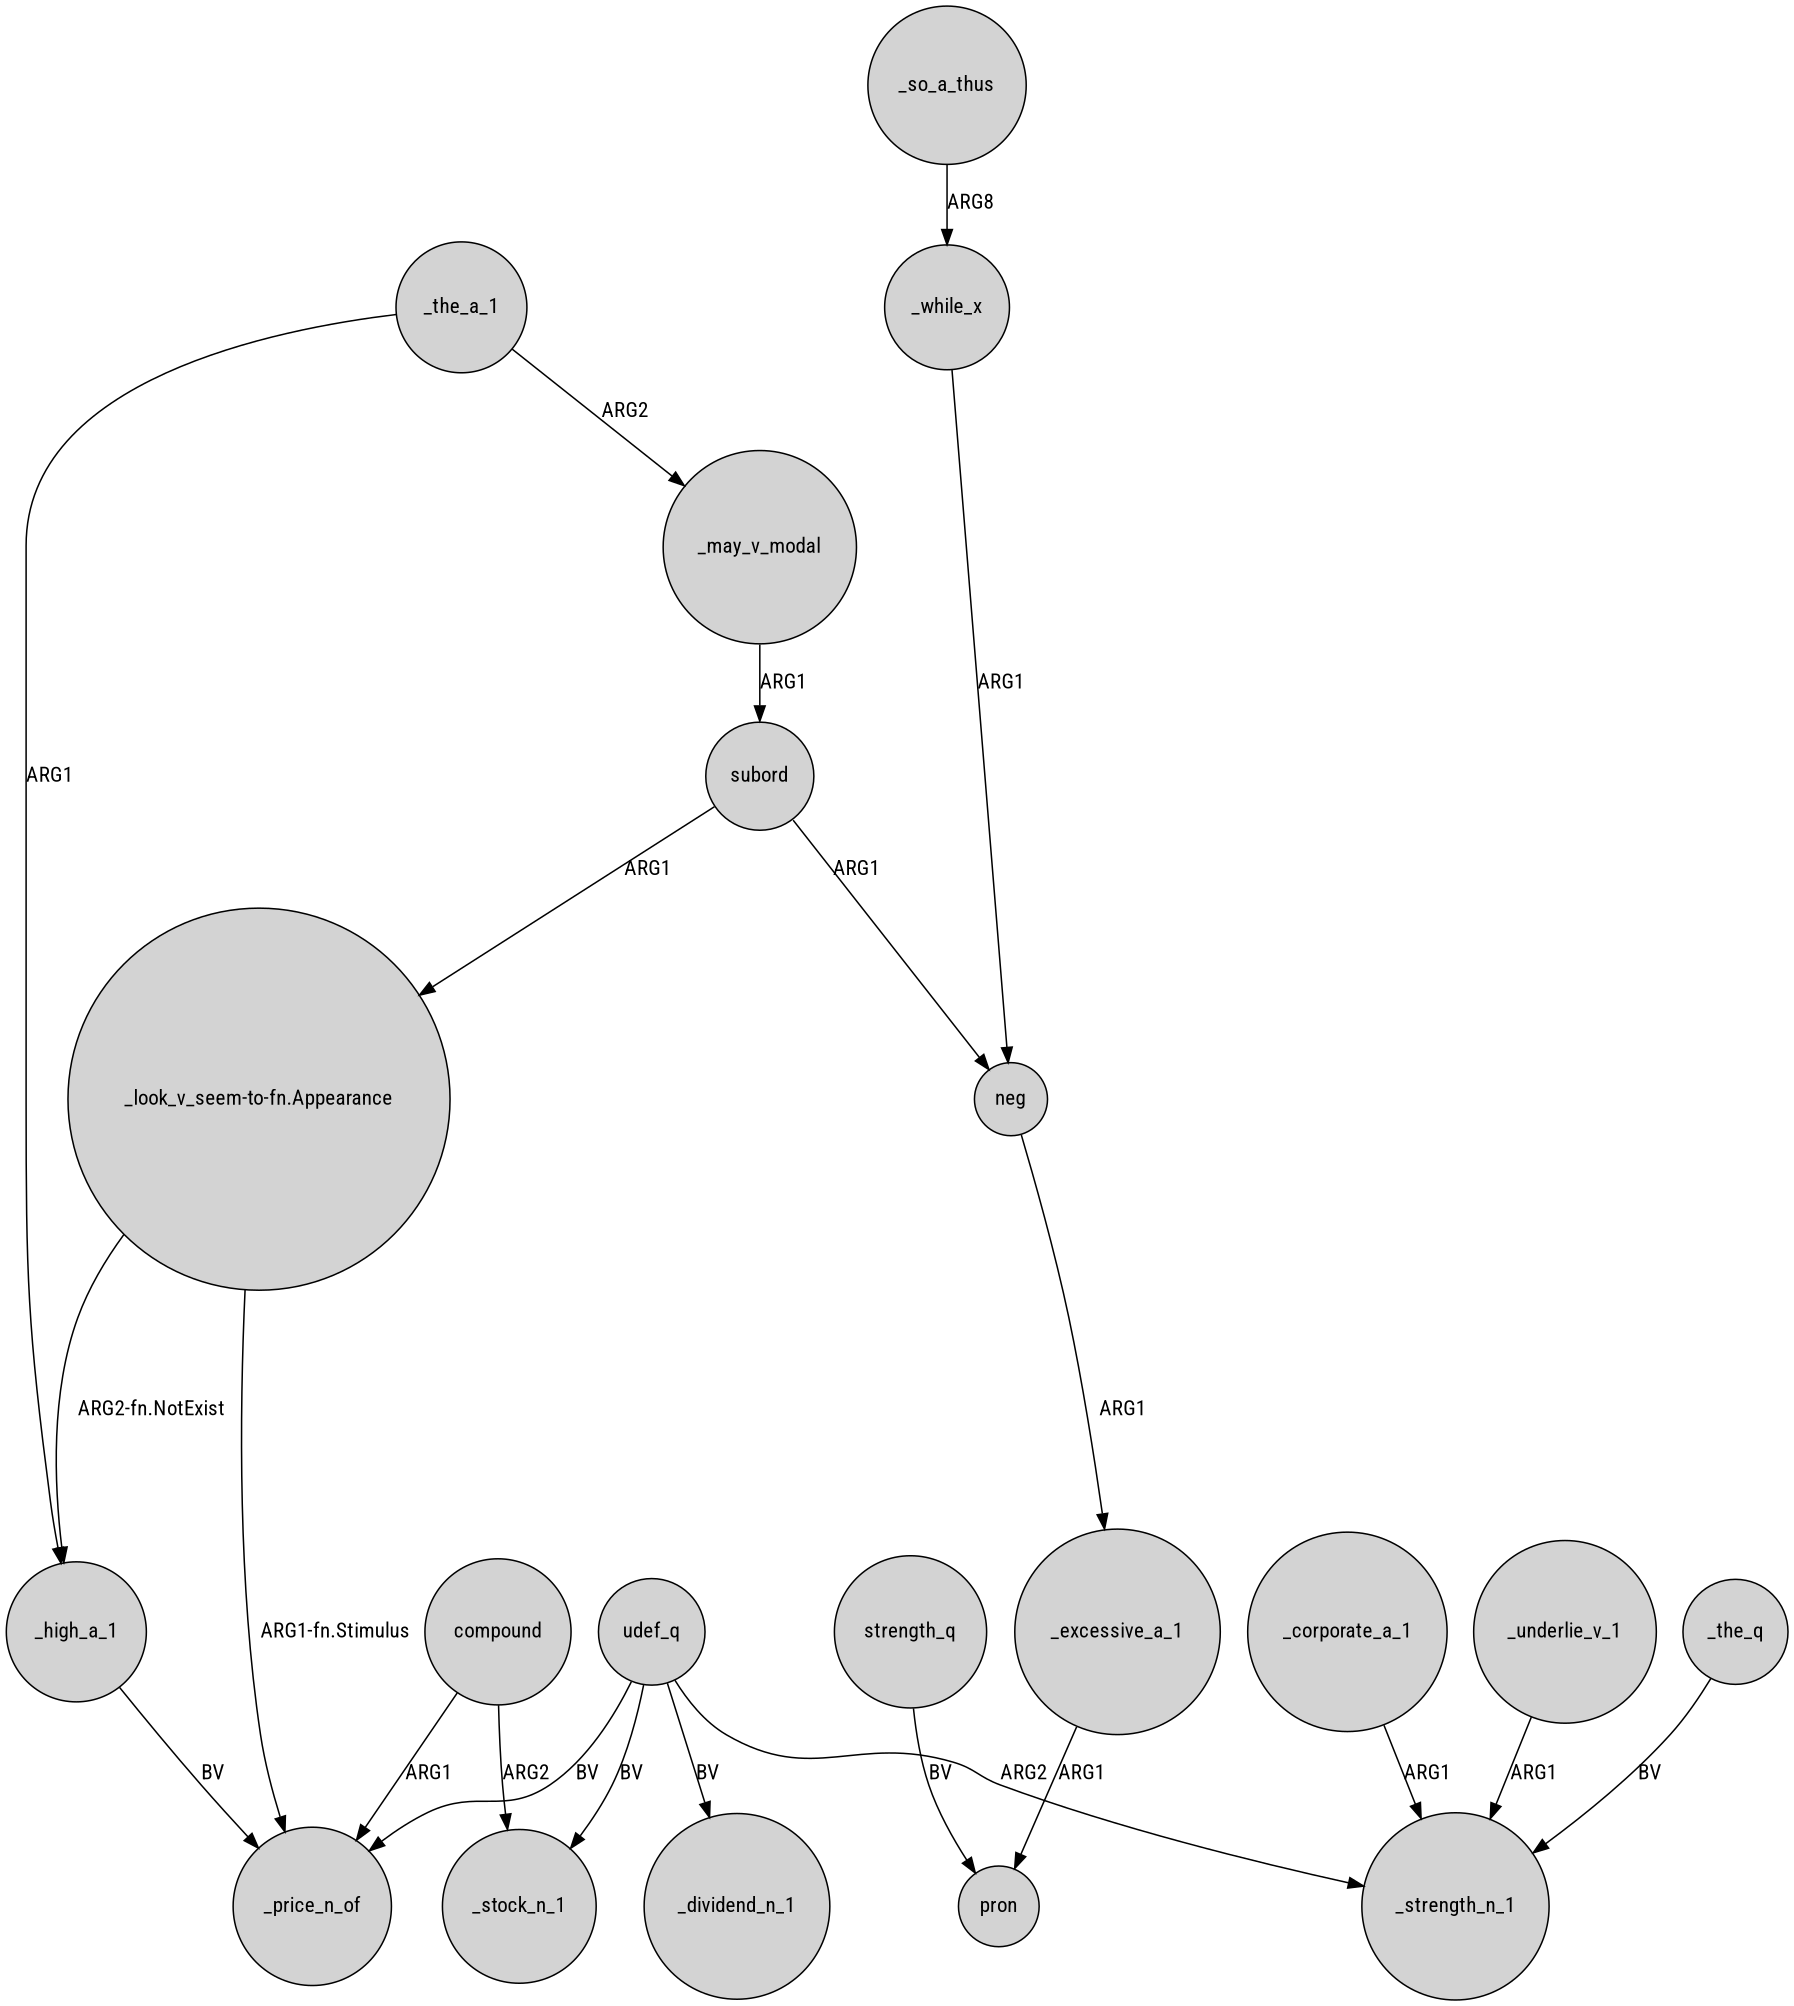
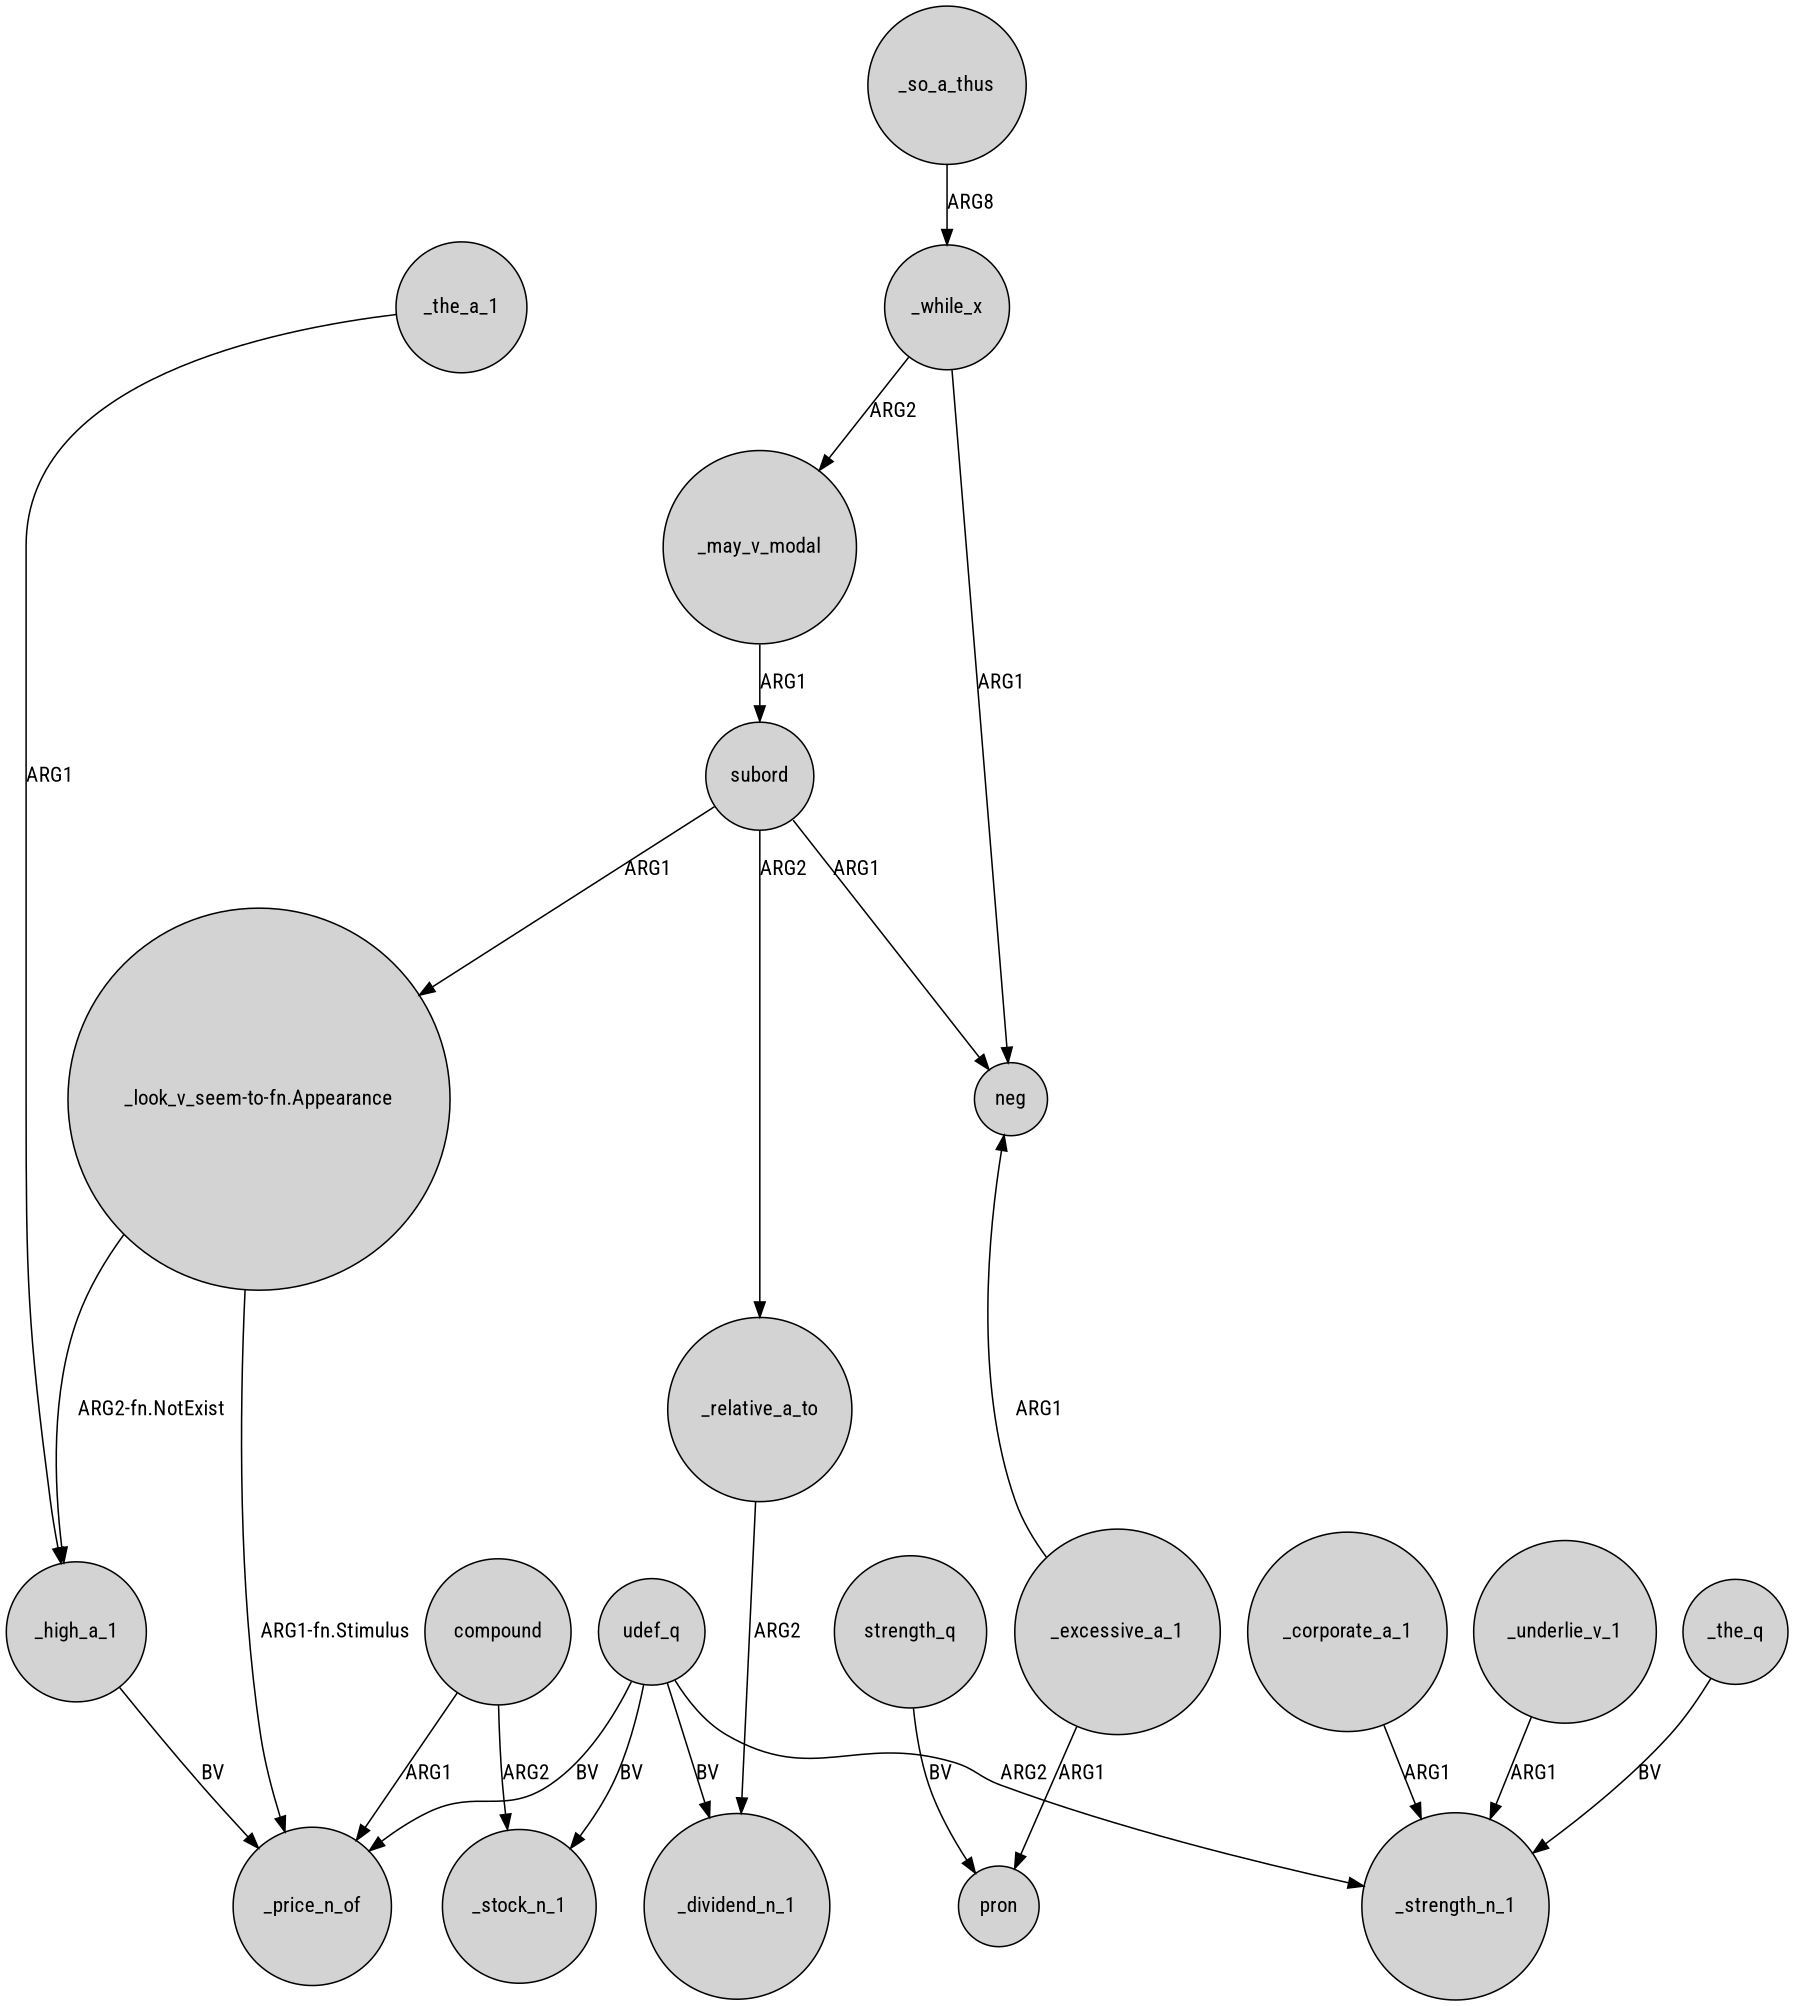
(592, 413) -> (869, 408)
(1070, 1323) -> (989, 1359)
none -> (760, 1410)
